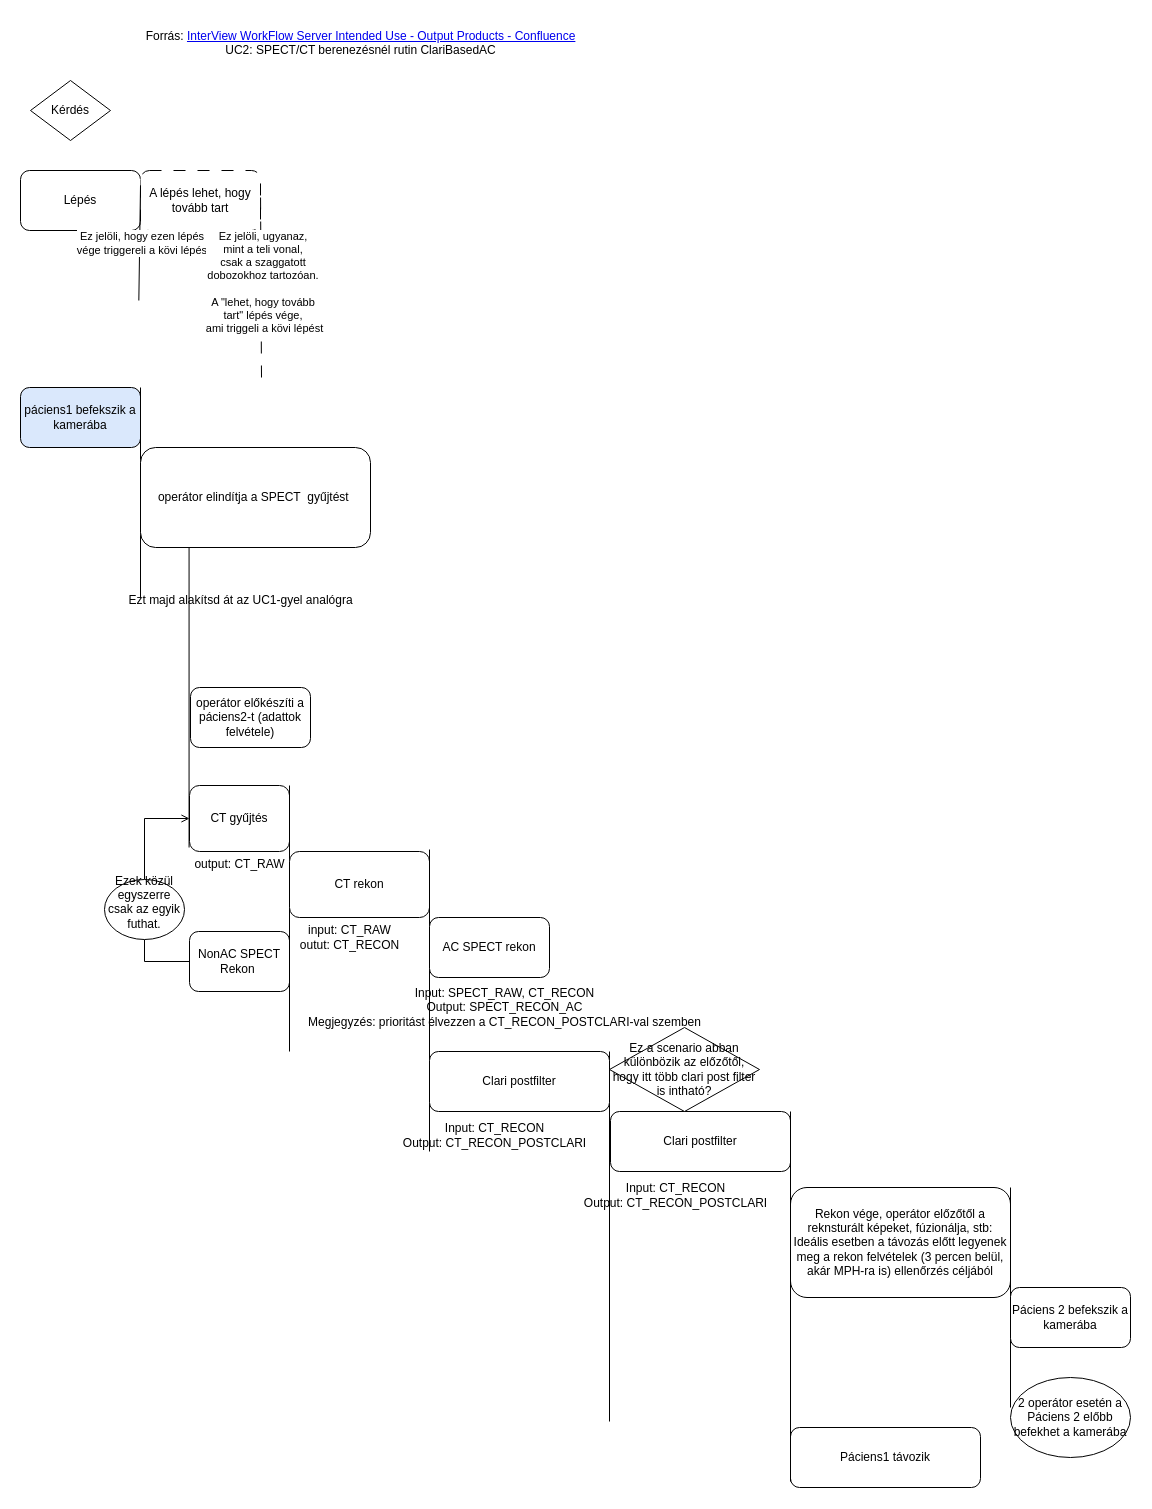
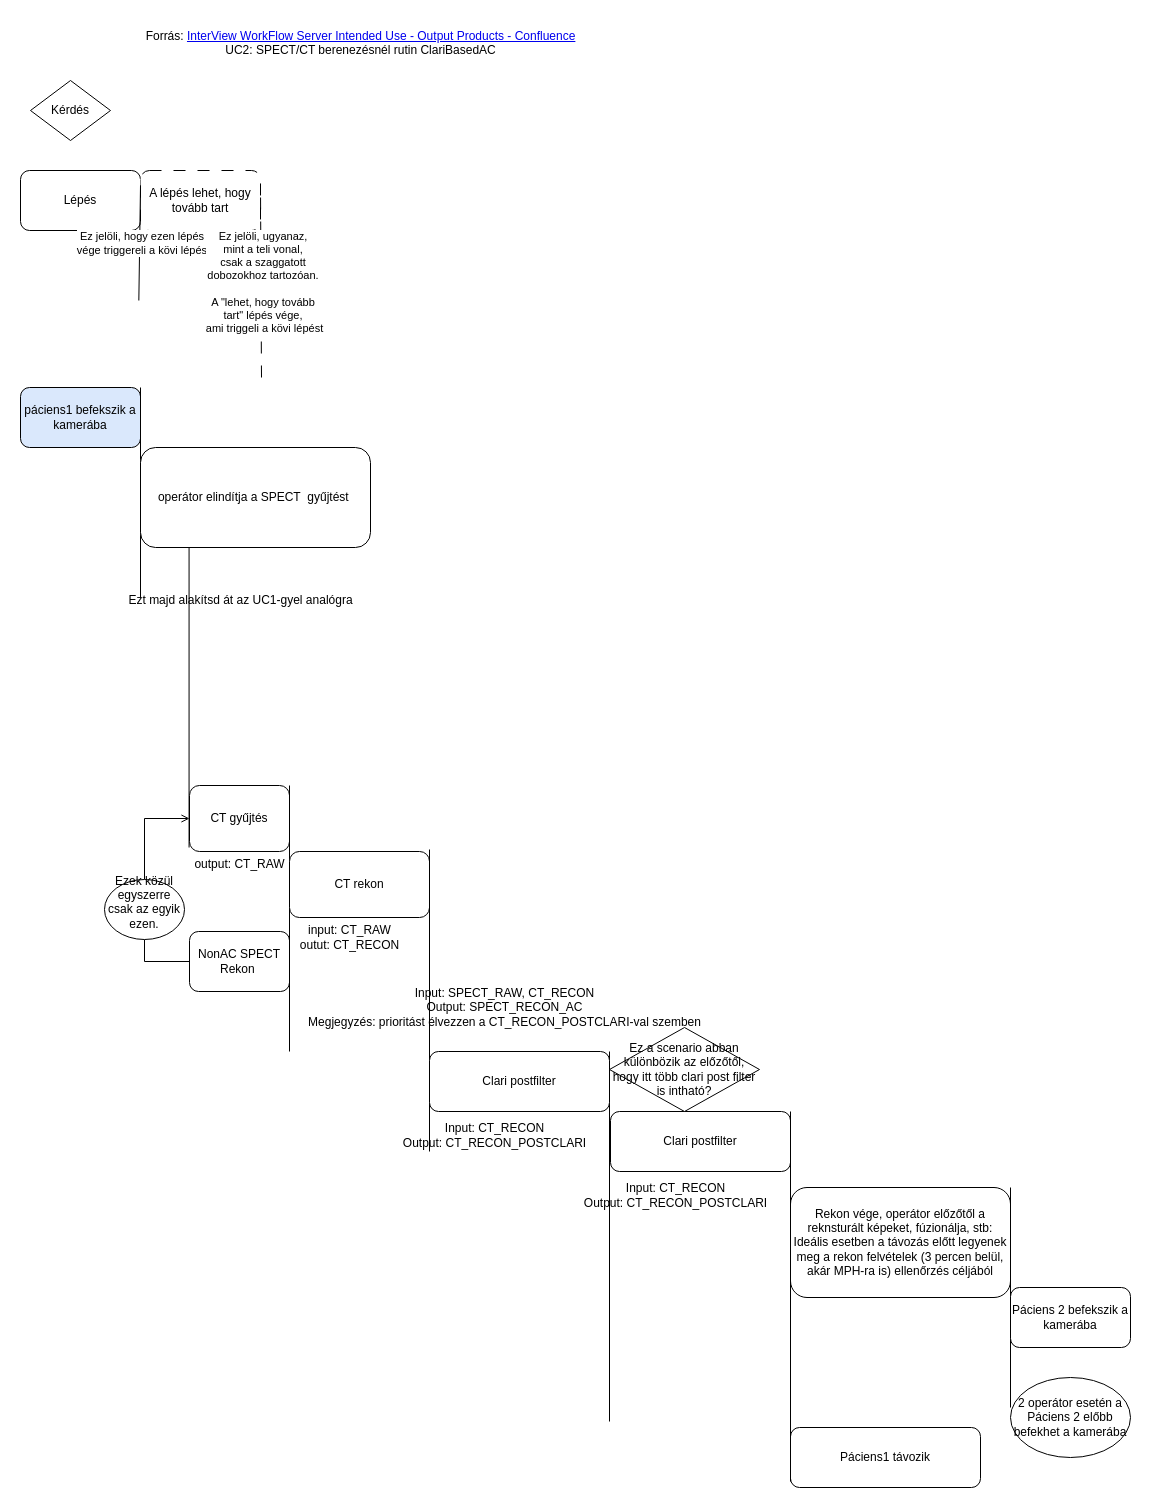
(251, 718) -> none
(145, 910) -> (145, 910)
(490, 948) -> none
